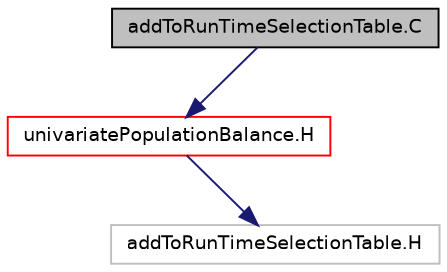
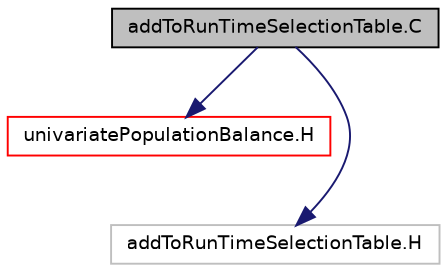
(215, 184) -> (349, 126)
